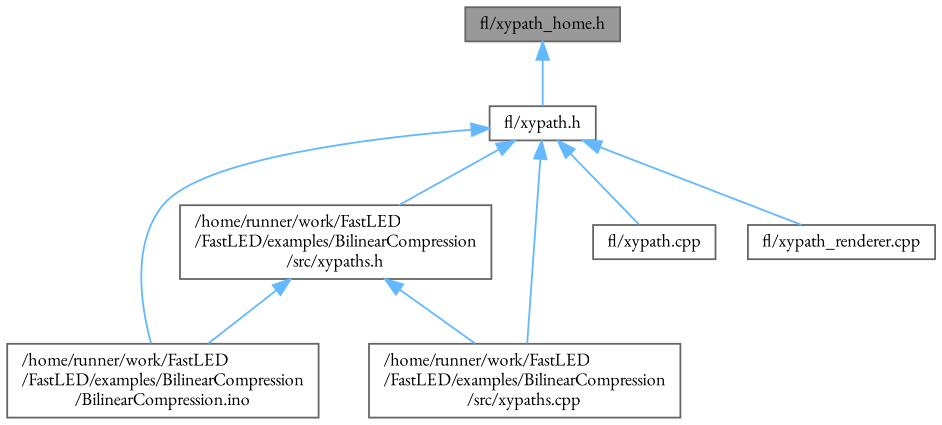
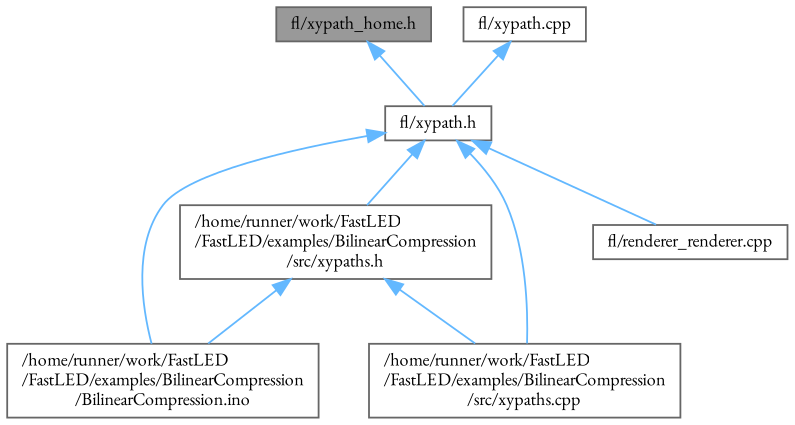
(605, 189) -> (475, 81)
(841, 242) -> (690, 242)
